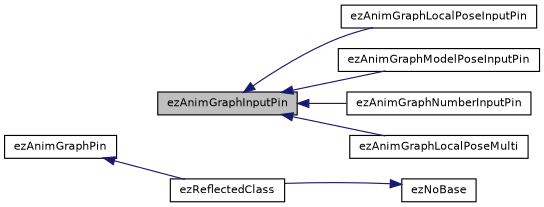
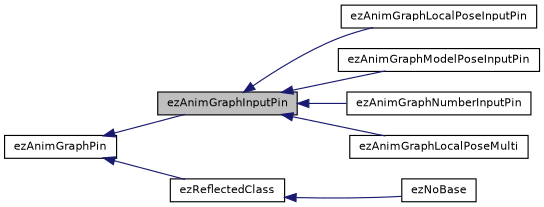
none -> (150, 124)
(337, 183) -> (349, 198)
